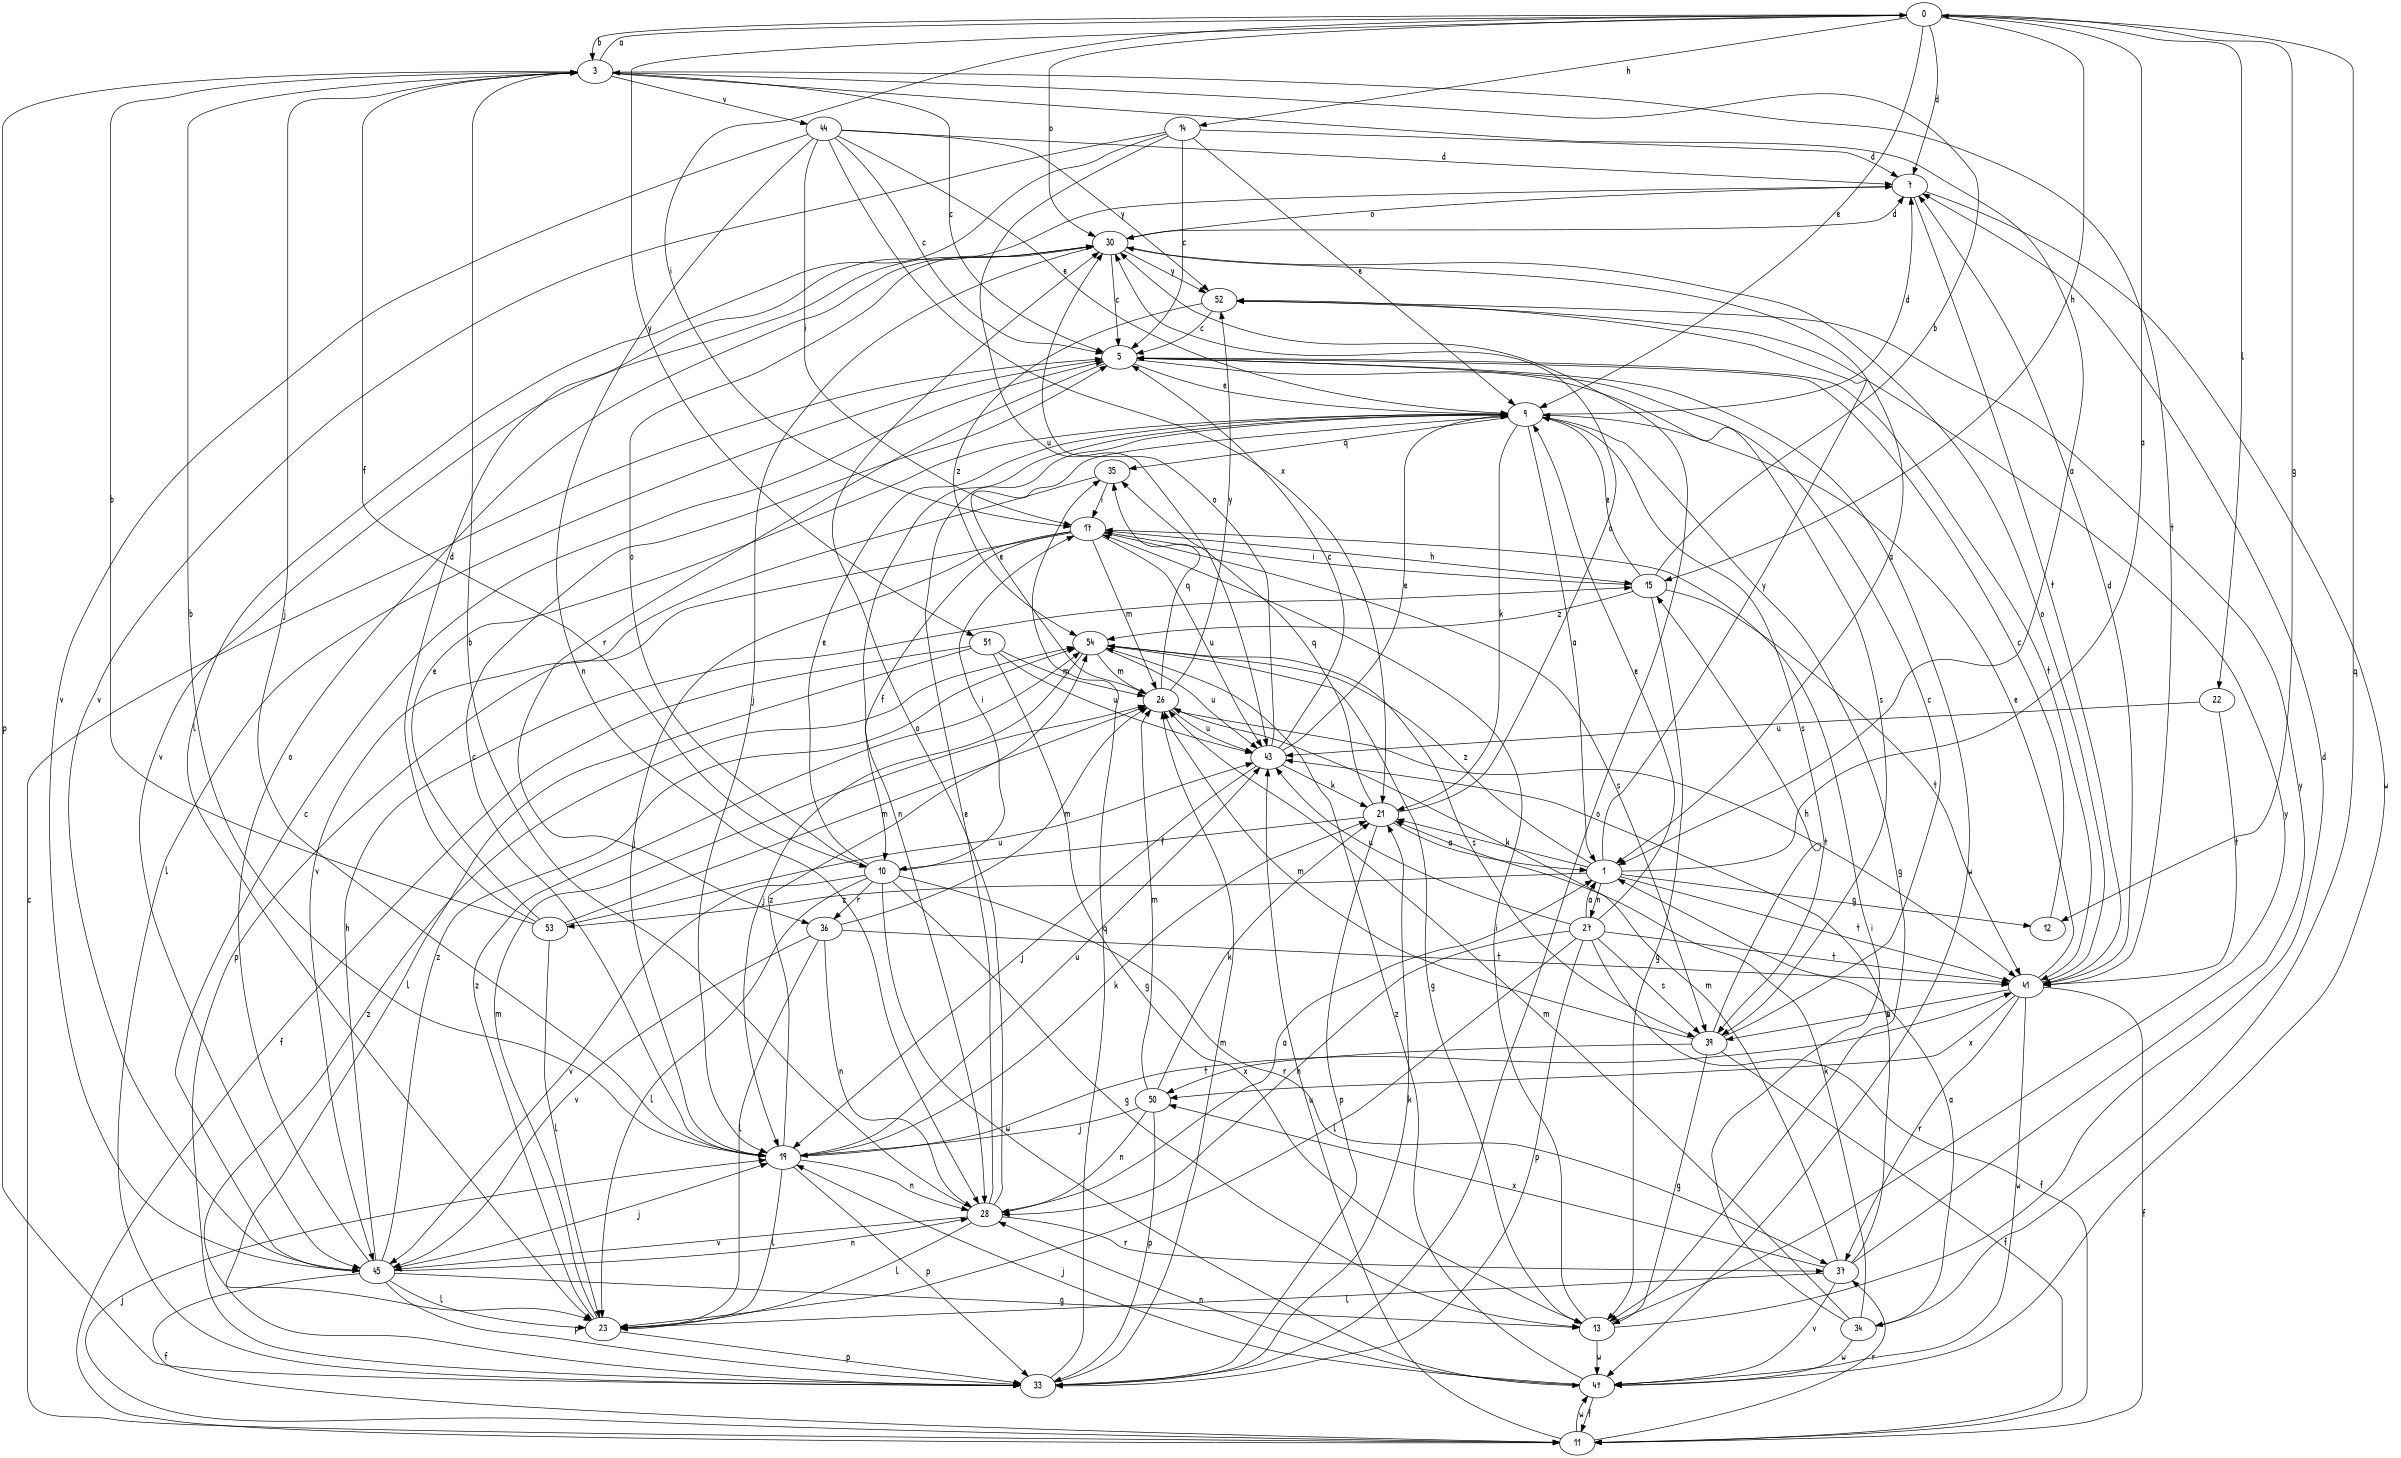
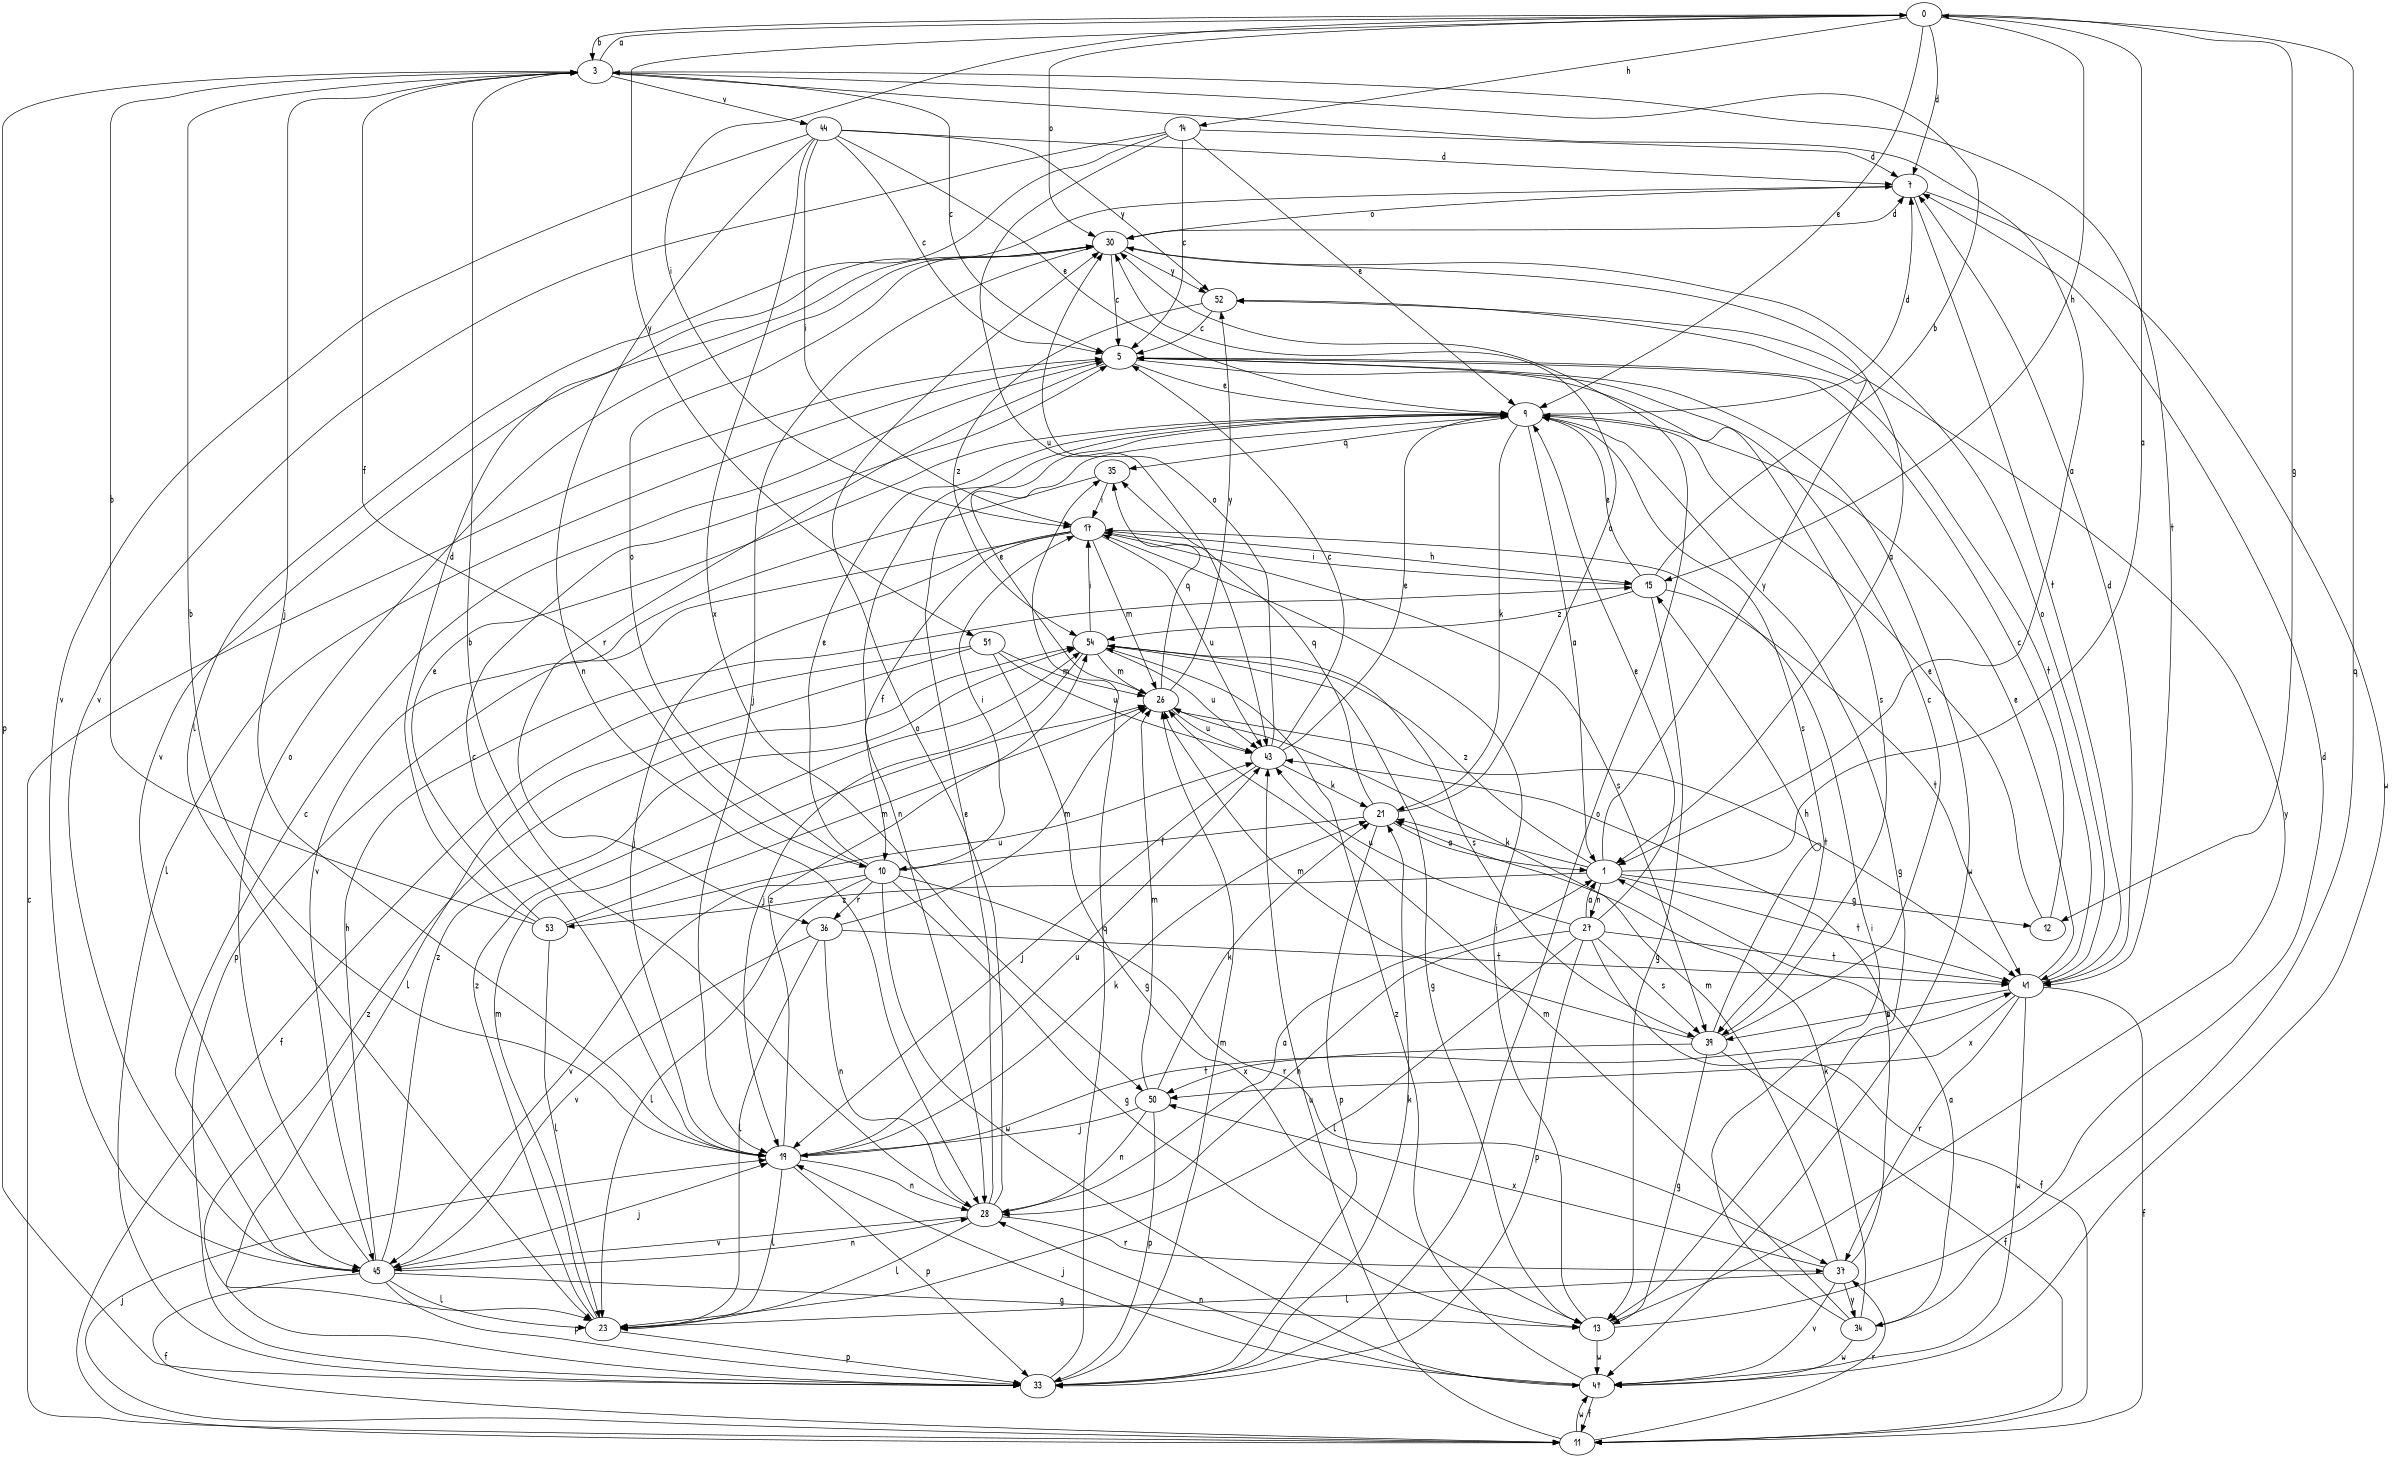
(1152, 417) -> (718, 635)
(2162, 538) -> (1849, 1297)
none -> (1089, 589)
none -> (1858, 600)
(2217, 700) -> none
